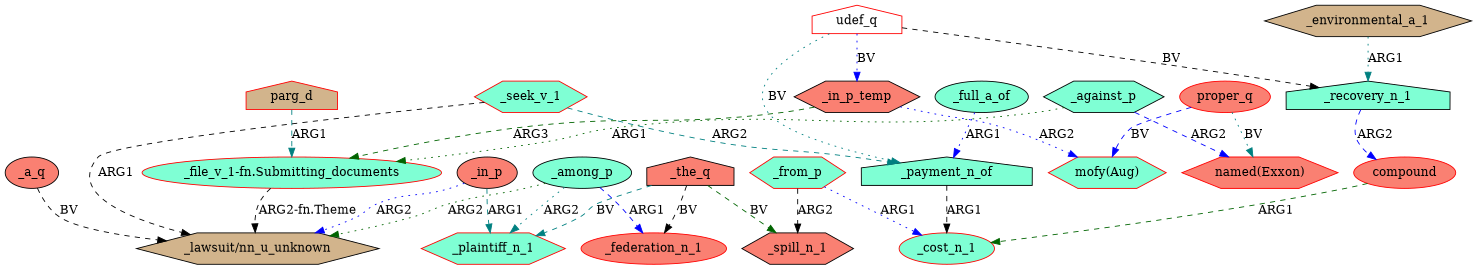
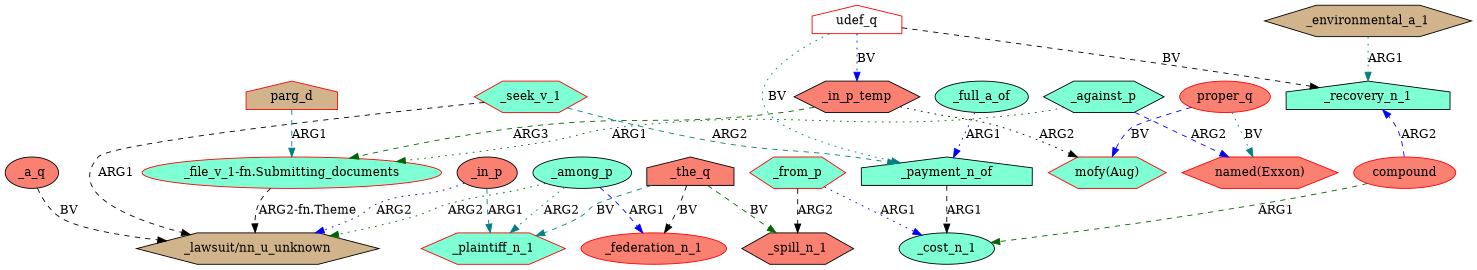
(987, 123) -> (987, 123)
(1355, 134) -> (1400, 135)
(947, 249) -> (947, 249)
